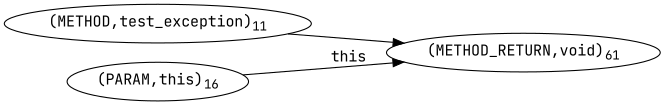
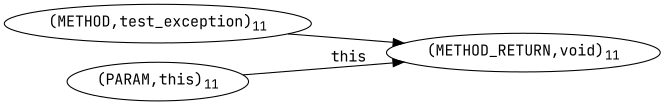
(612, 51) -> (612, 51)
(212, 80) -> (212, 80)
